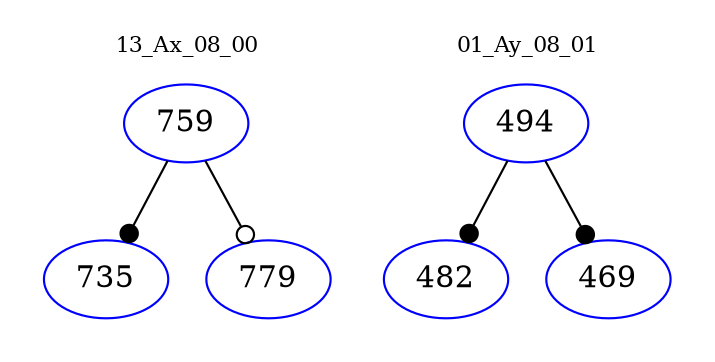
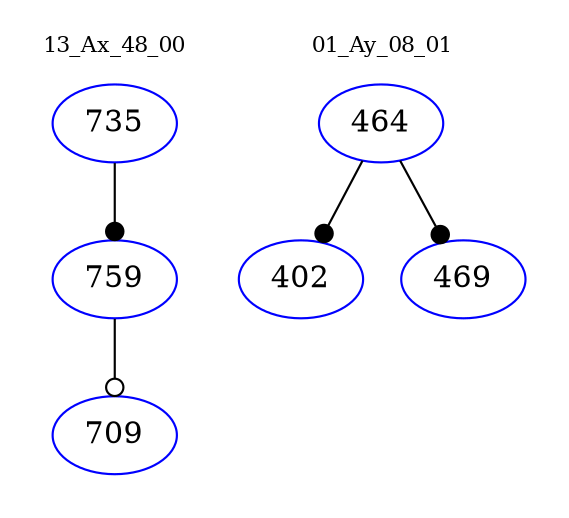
(187, 47) -> (115, 47)
(526, 123) -> (381, 123)
(151, 193) -> (115, 193)
(268, 279) -> (115, 435)
(446, 279) -> (301, 279)
